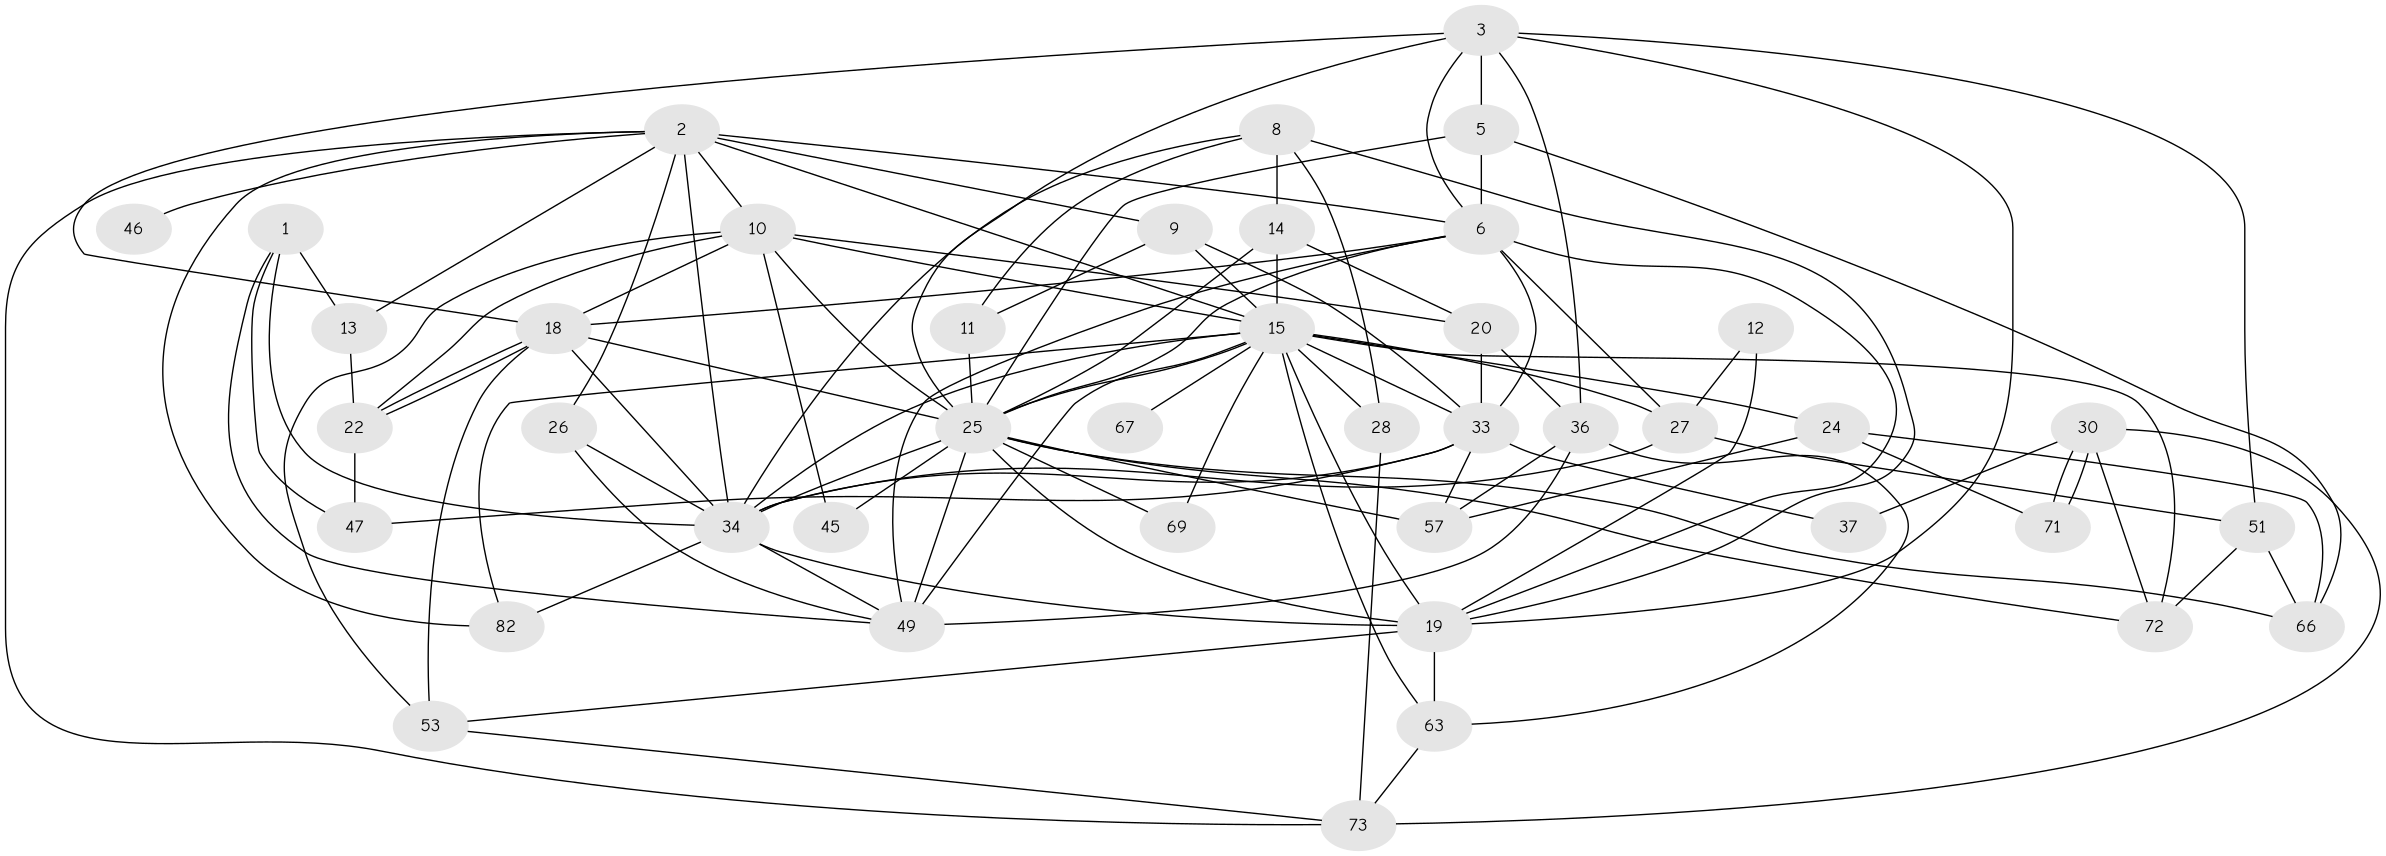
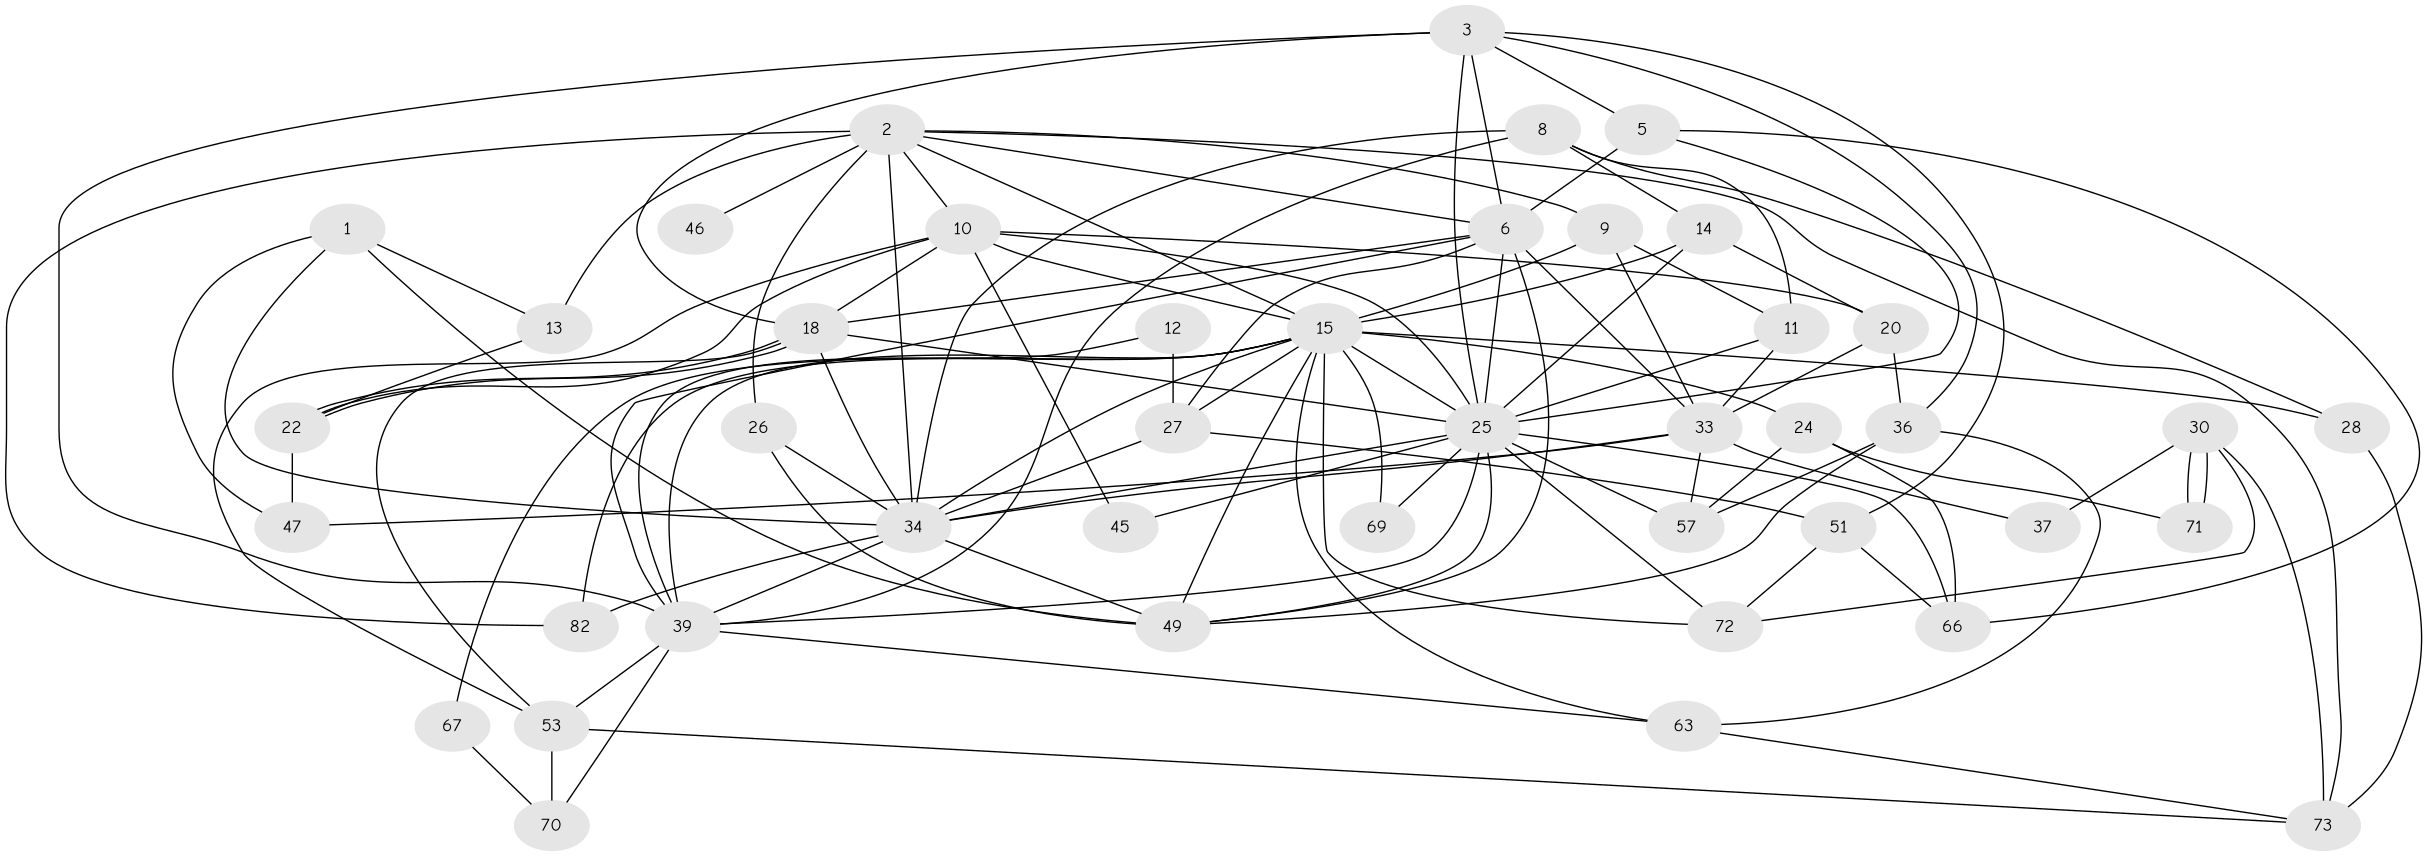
(1386, 382) -> (1748, 378)
(1434, 627) -> (683, 627)
none -> (552, 826)
